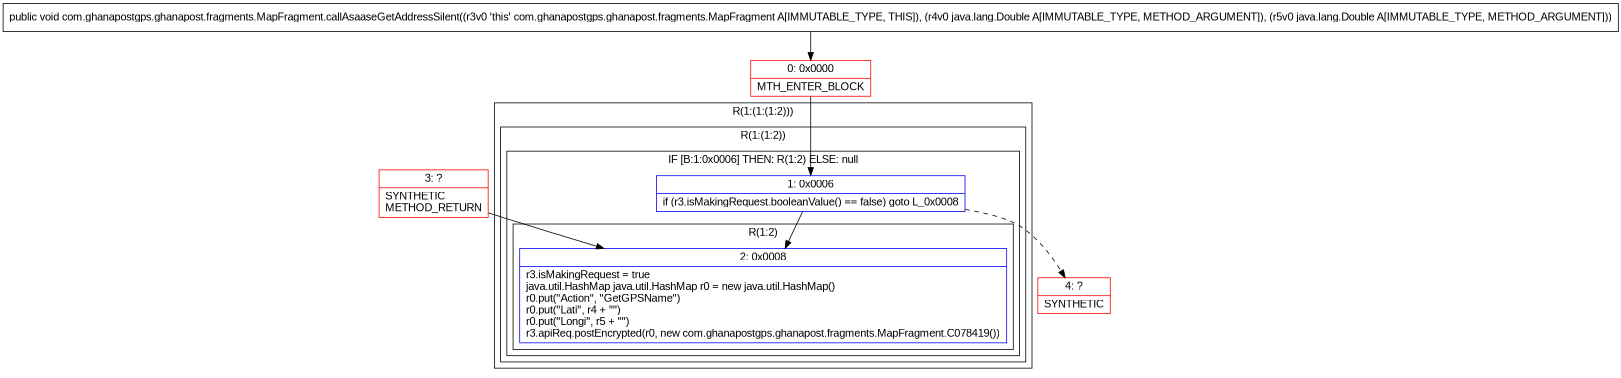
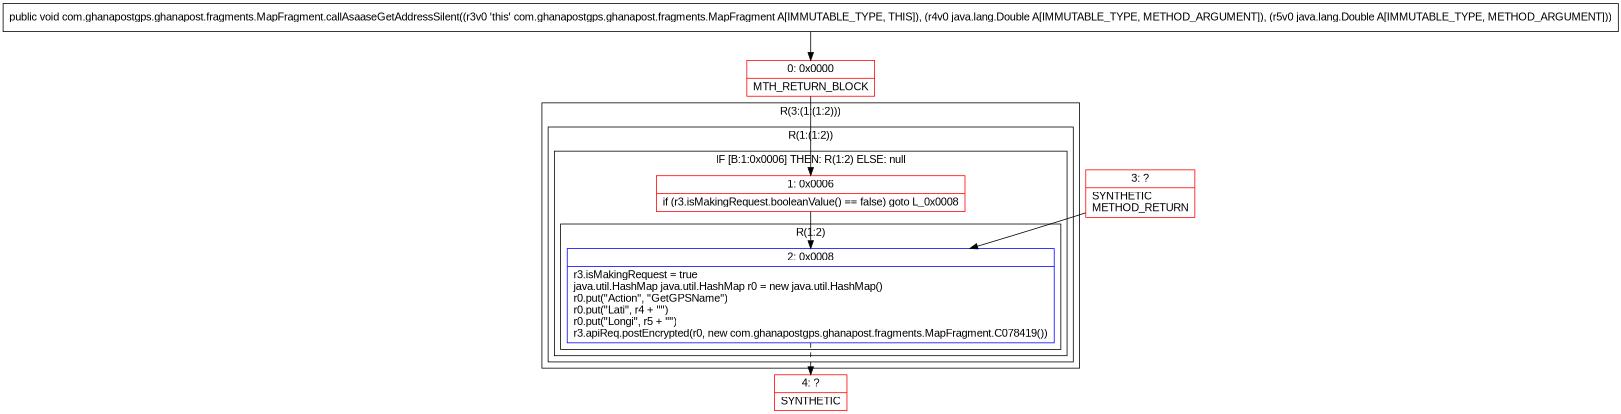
(811, 87) -> (811, 87)
(763, 112) -> (811, 112)
(811, 194) -> (811, 194)
(1005, 219) -> (811, 355)
